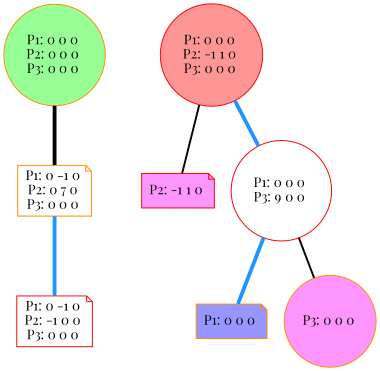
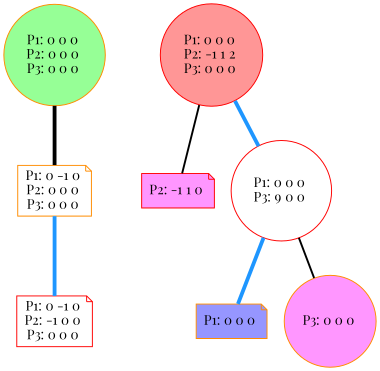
(212, 55) -> (212, 55)
(55, 191) -> (55, 191)
